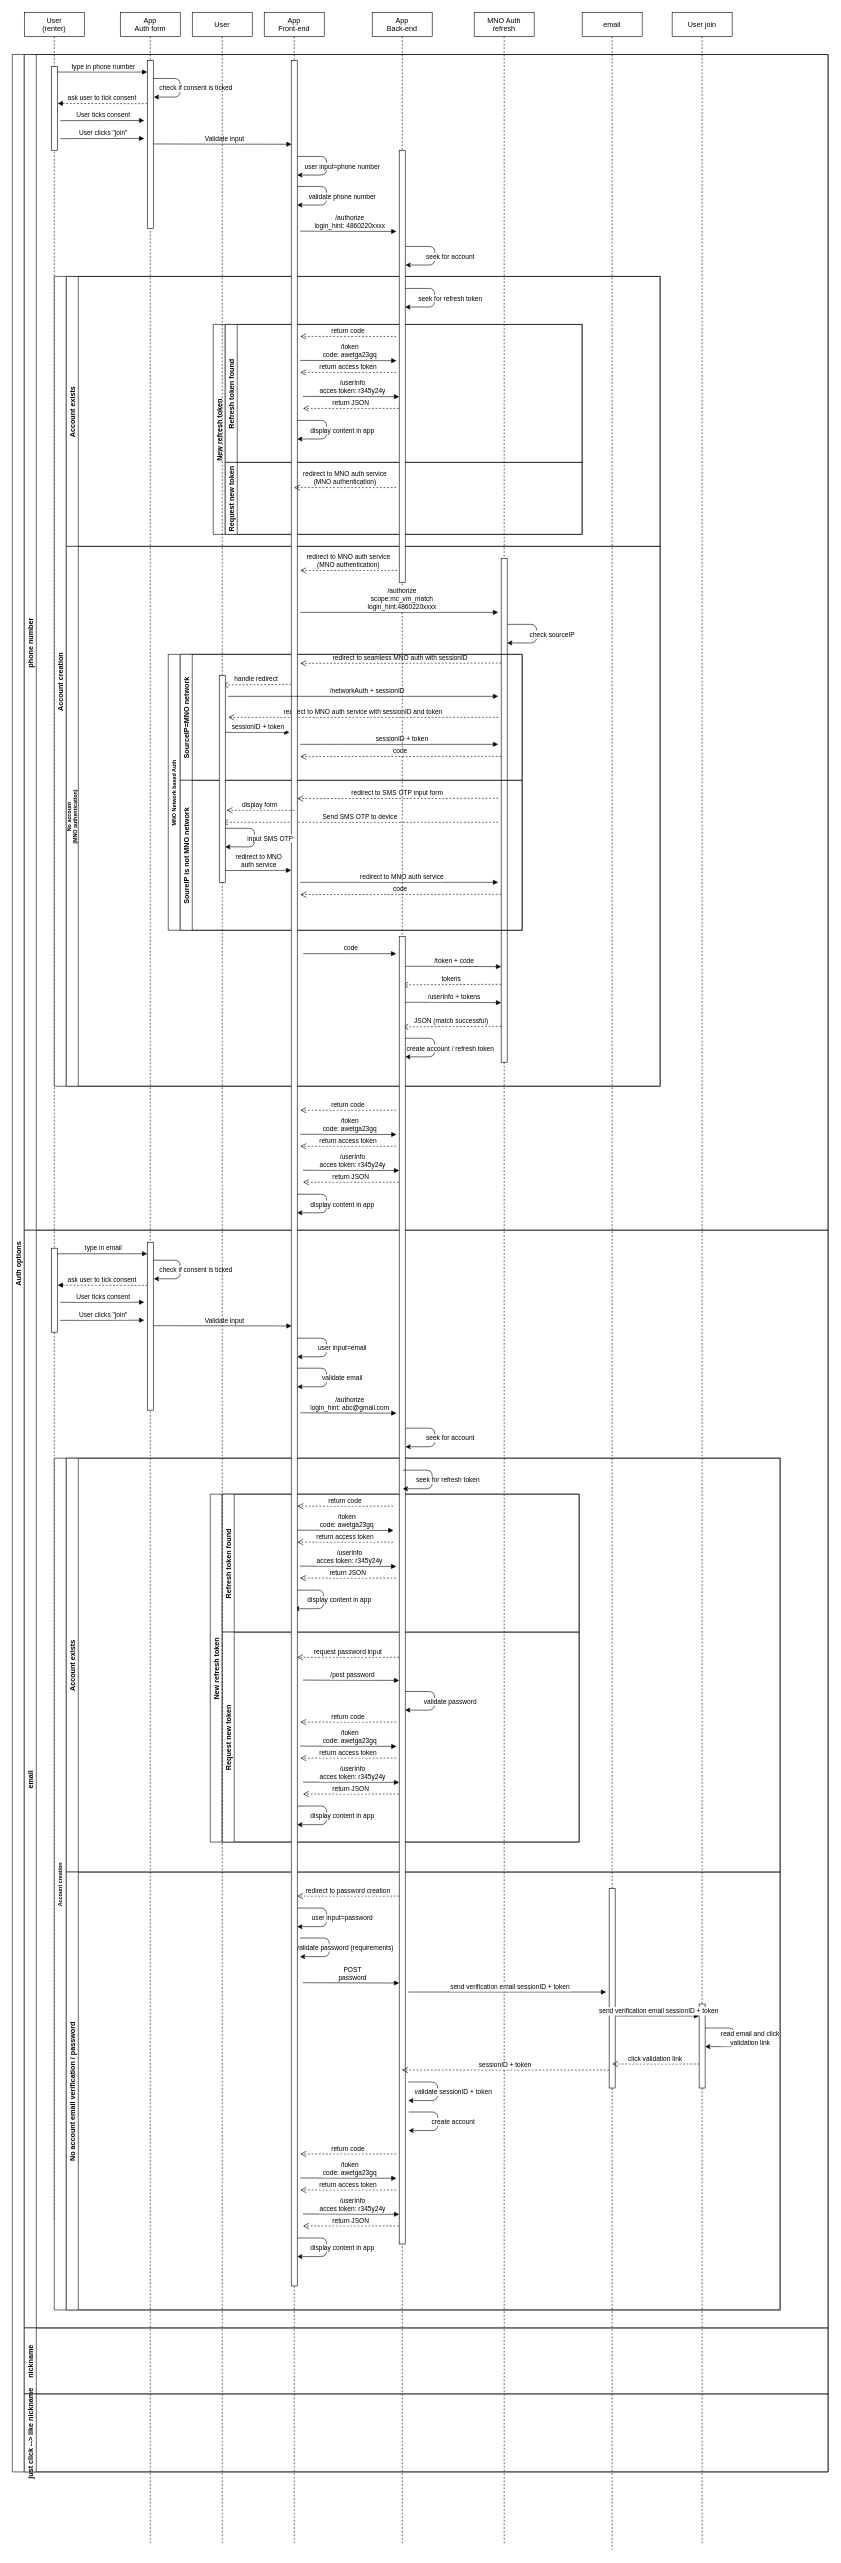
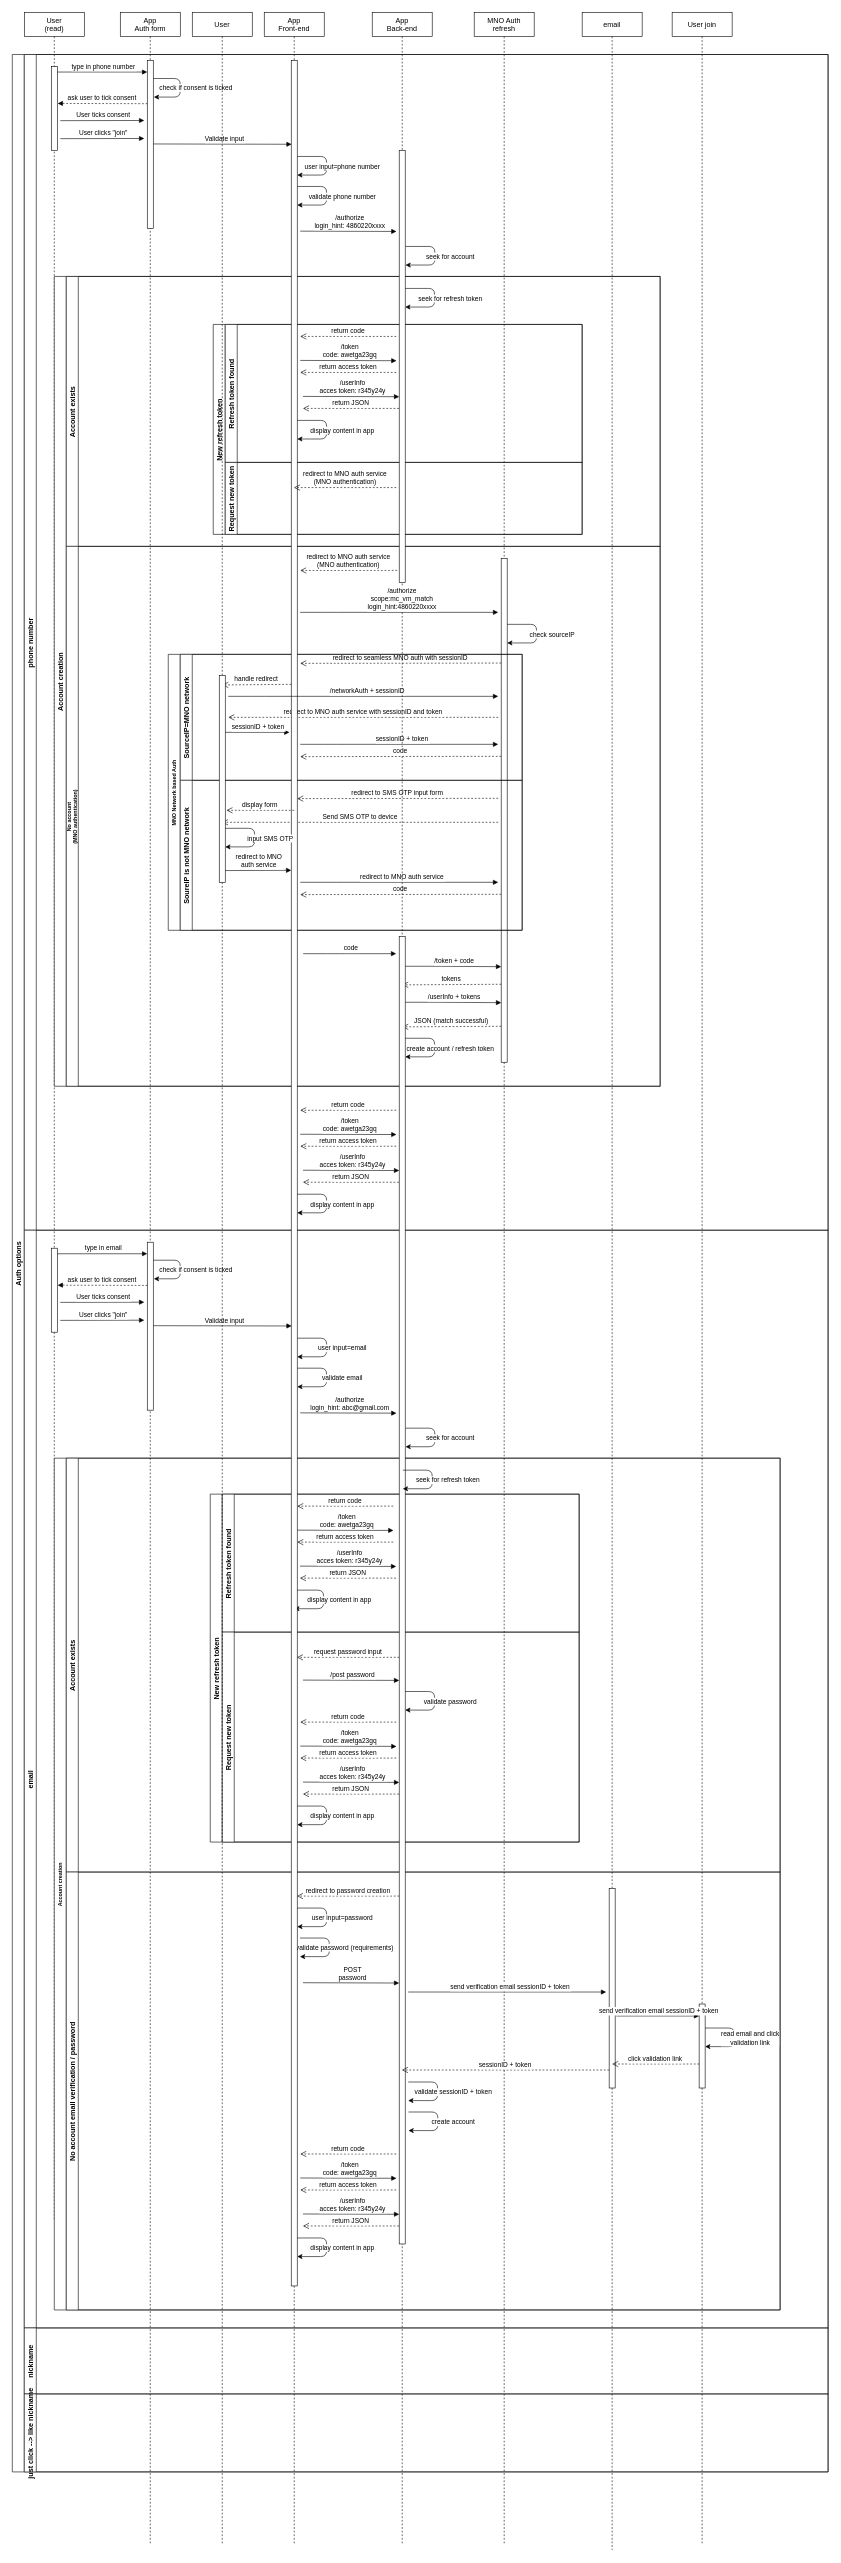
(54, 20) -> (54, 20)
